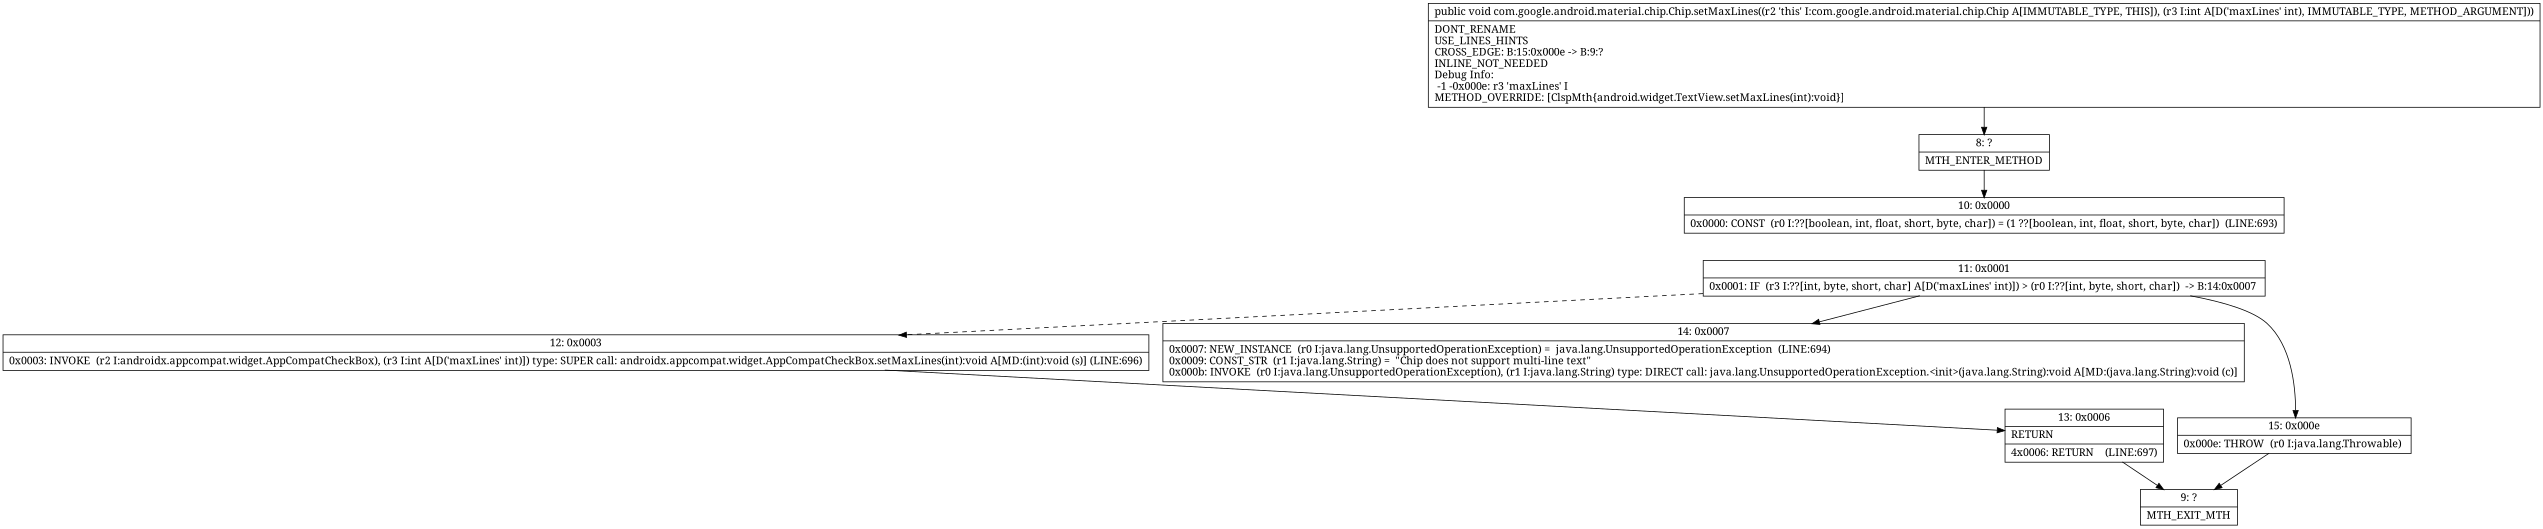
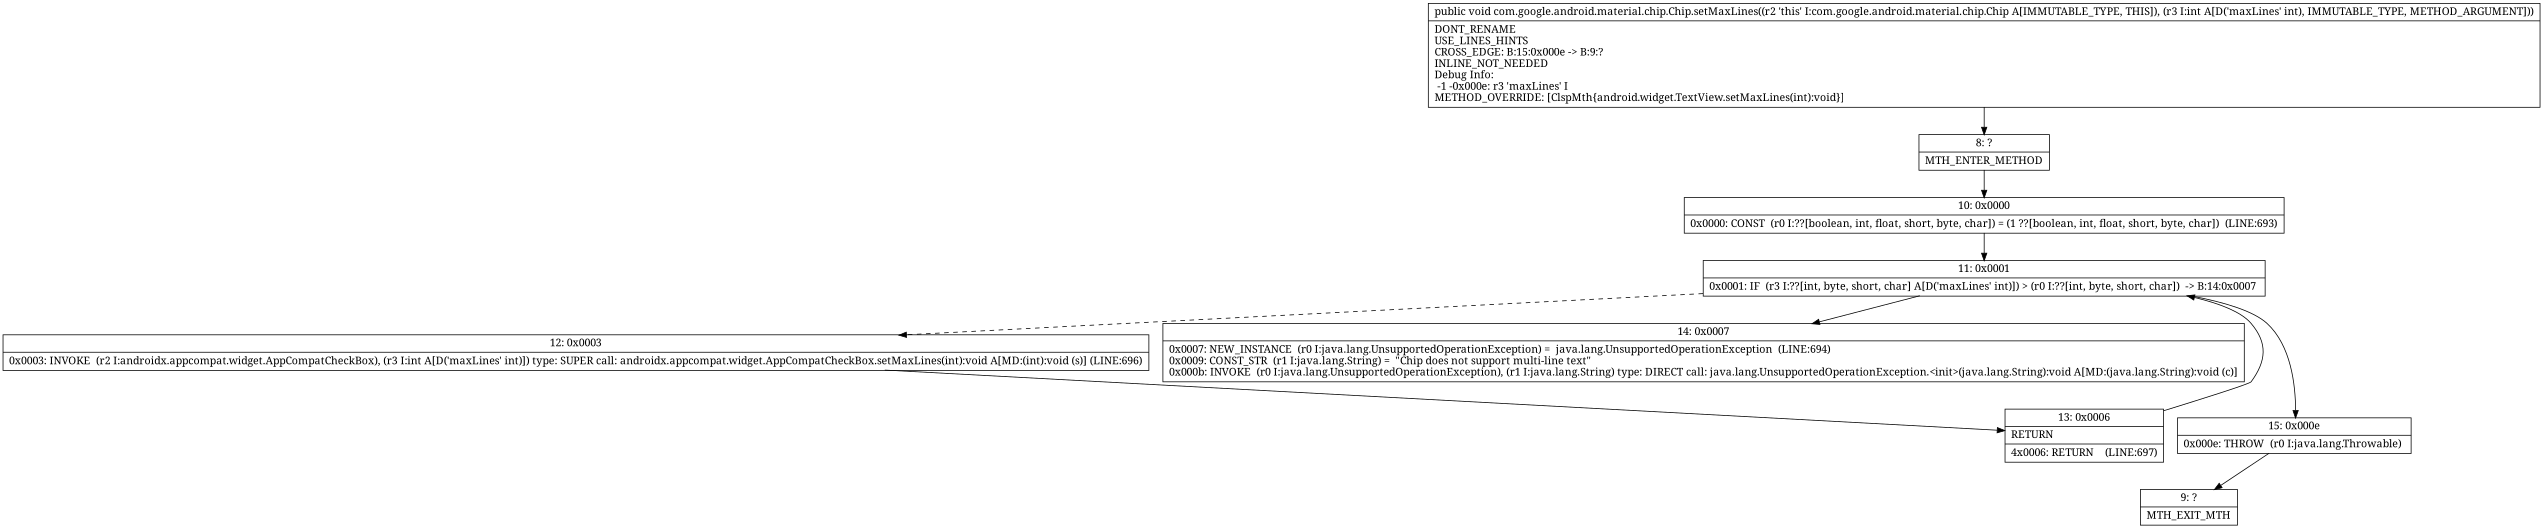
none -> (1984, 243)
(2140, 474) -> (2260, 367)
